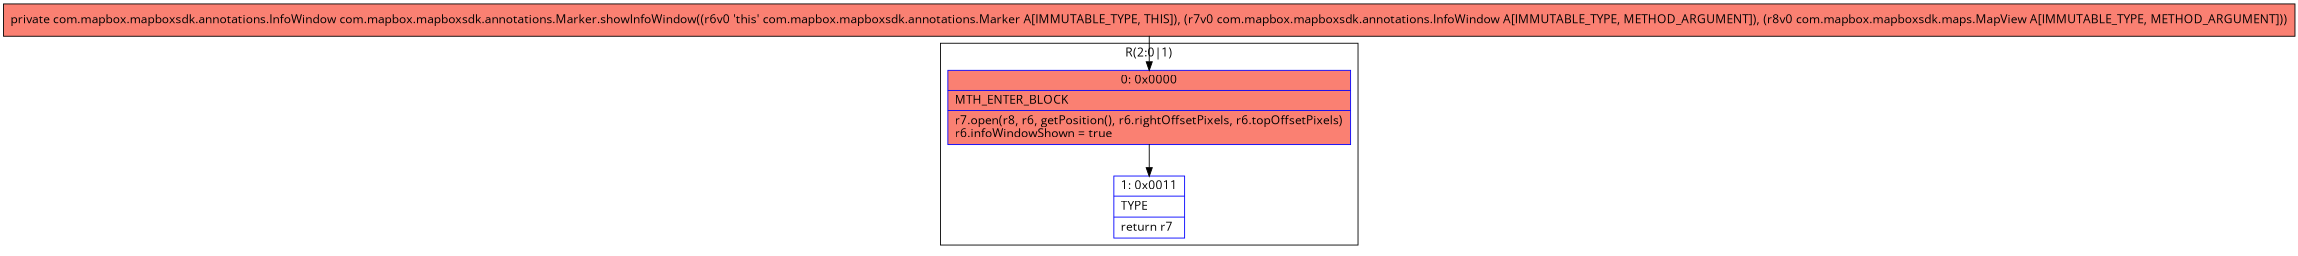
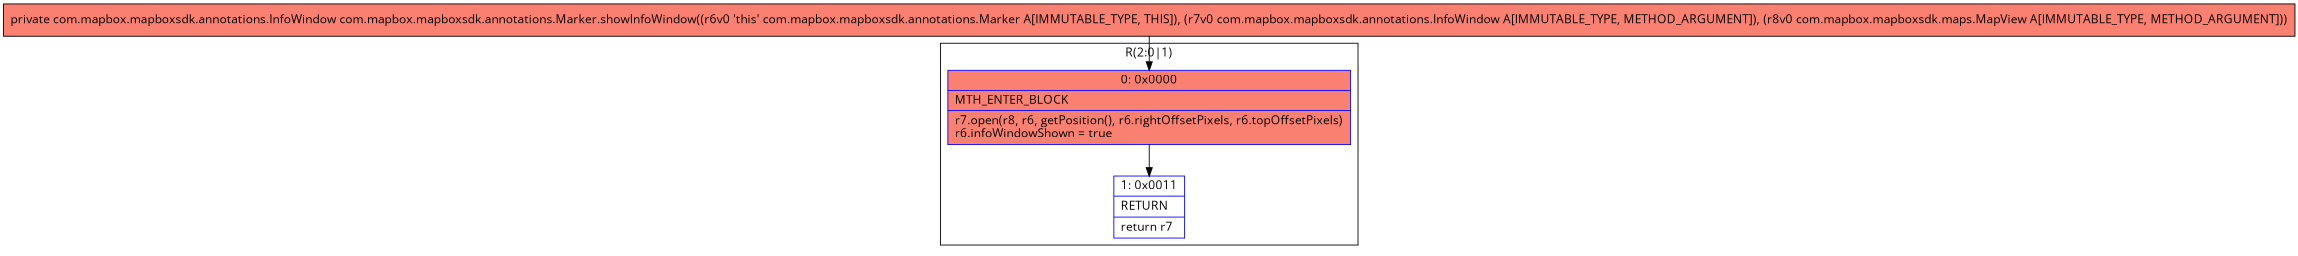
(1134, 206) -> (1145, 206)
